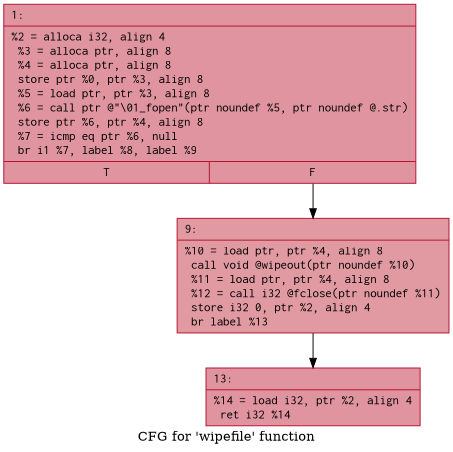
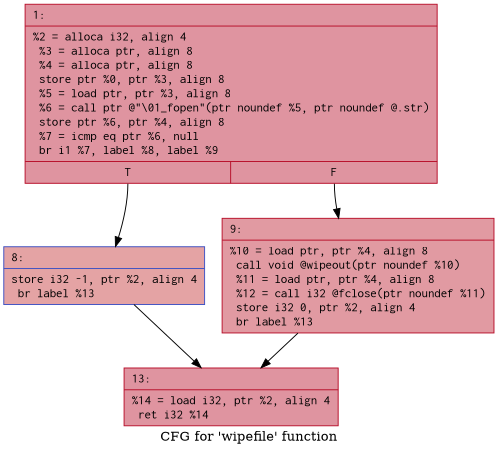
none -> (104, 276)
